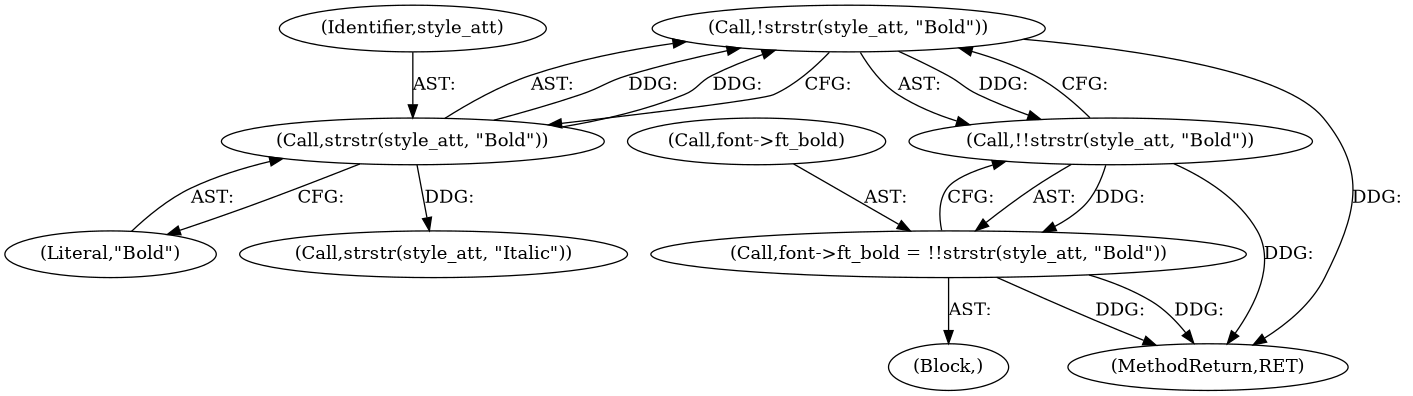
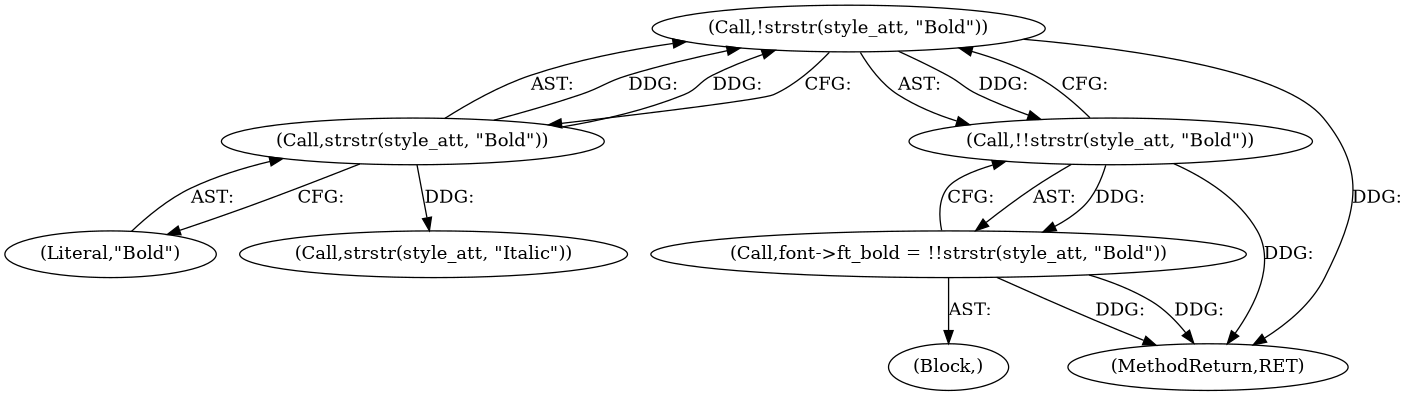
(413, 29) -> none
(757, 141) -> none
